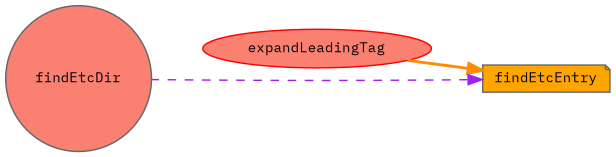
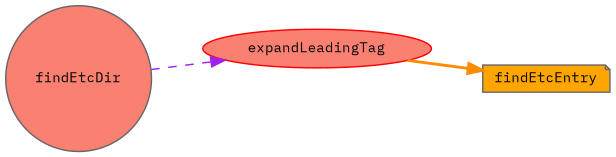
(310, 80) -> (181, 66)
